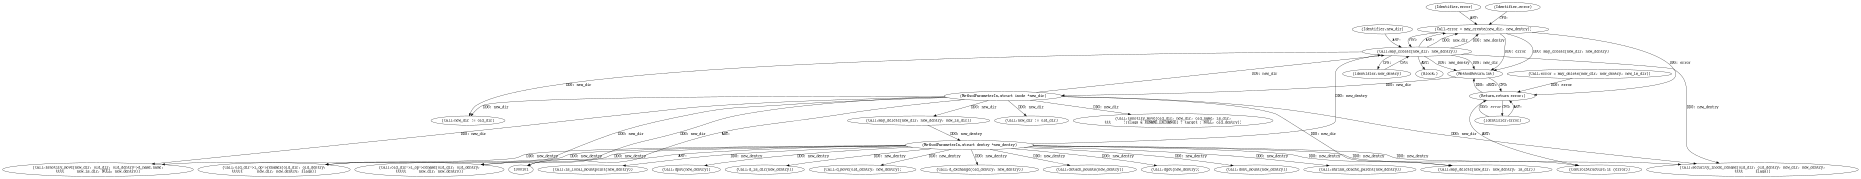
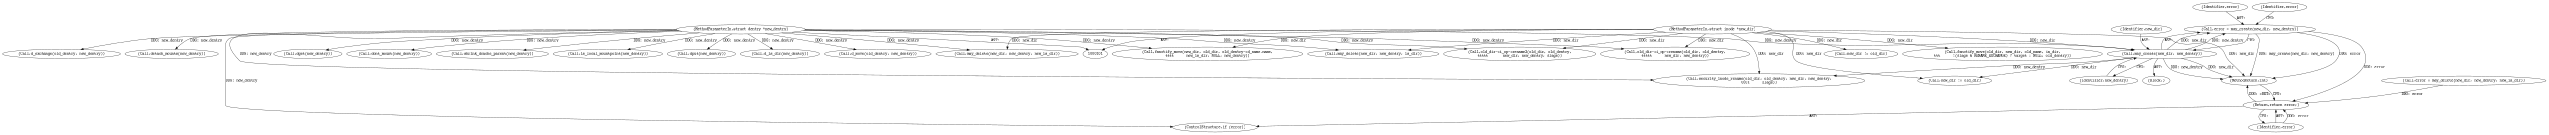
(1260, 90) -> (2014, 33)
(943, 132) -> (874, 41)
